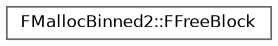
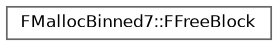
(139, 23) -> (139, 23)
